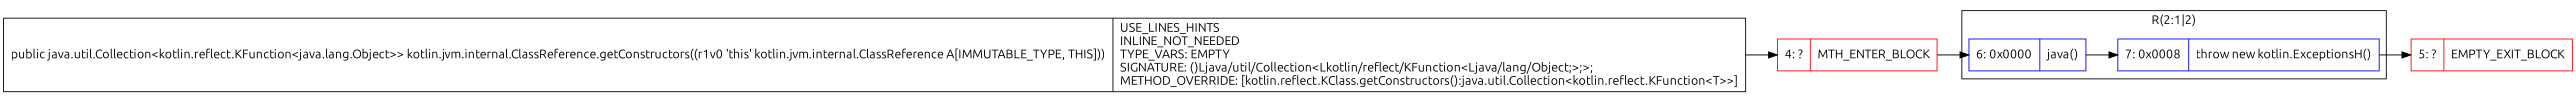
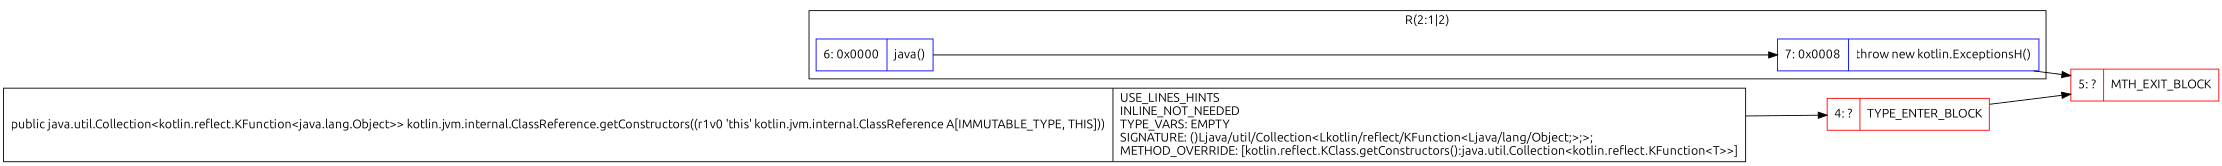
(1874, 54) -> (1925, 114)
(2508, 54) -> (2161, 85)
(1949, 55) -> (2026, 100)
